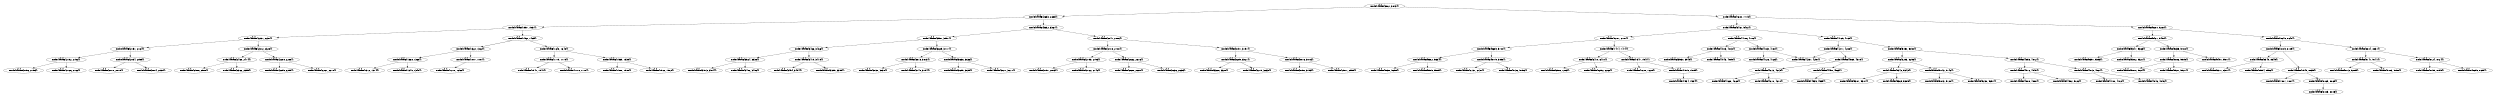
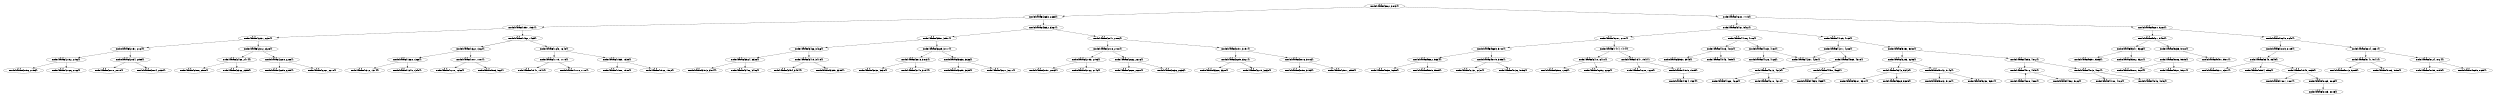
(2174, 54) -> none
(2291, 59) -> (2282, 65)
none -> (491, 70)
(2024, 75) -> (2026, 77)
